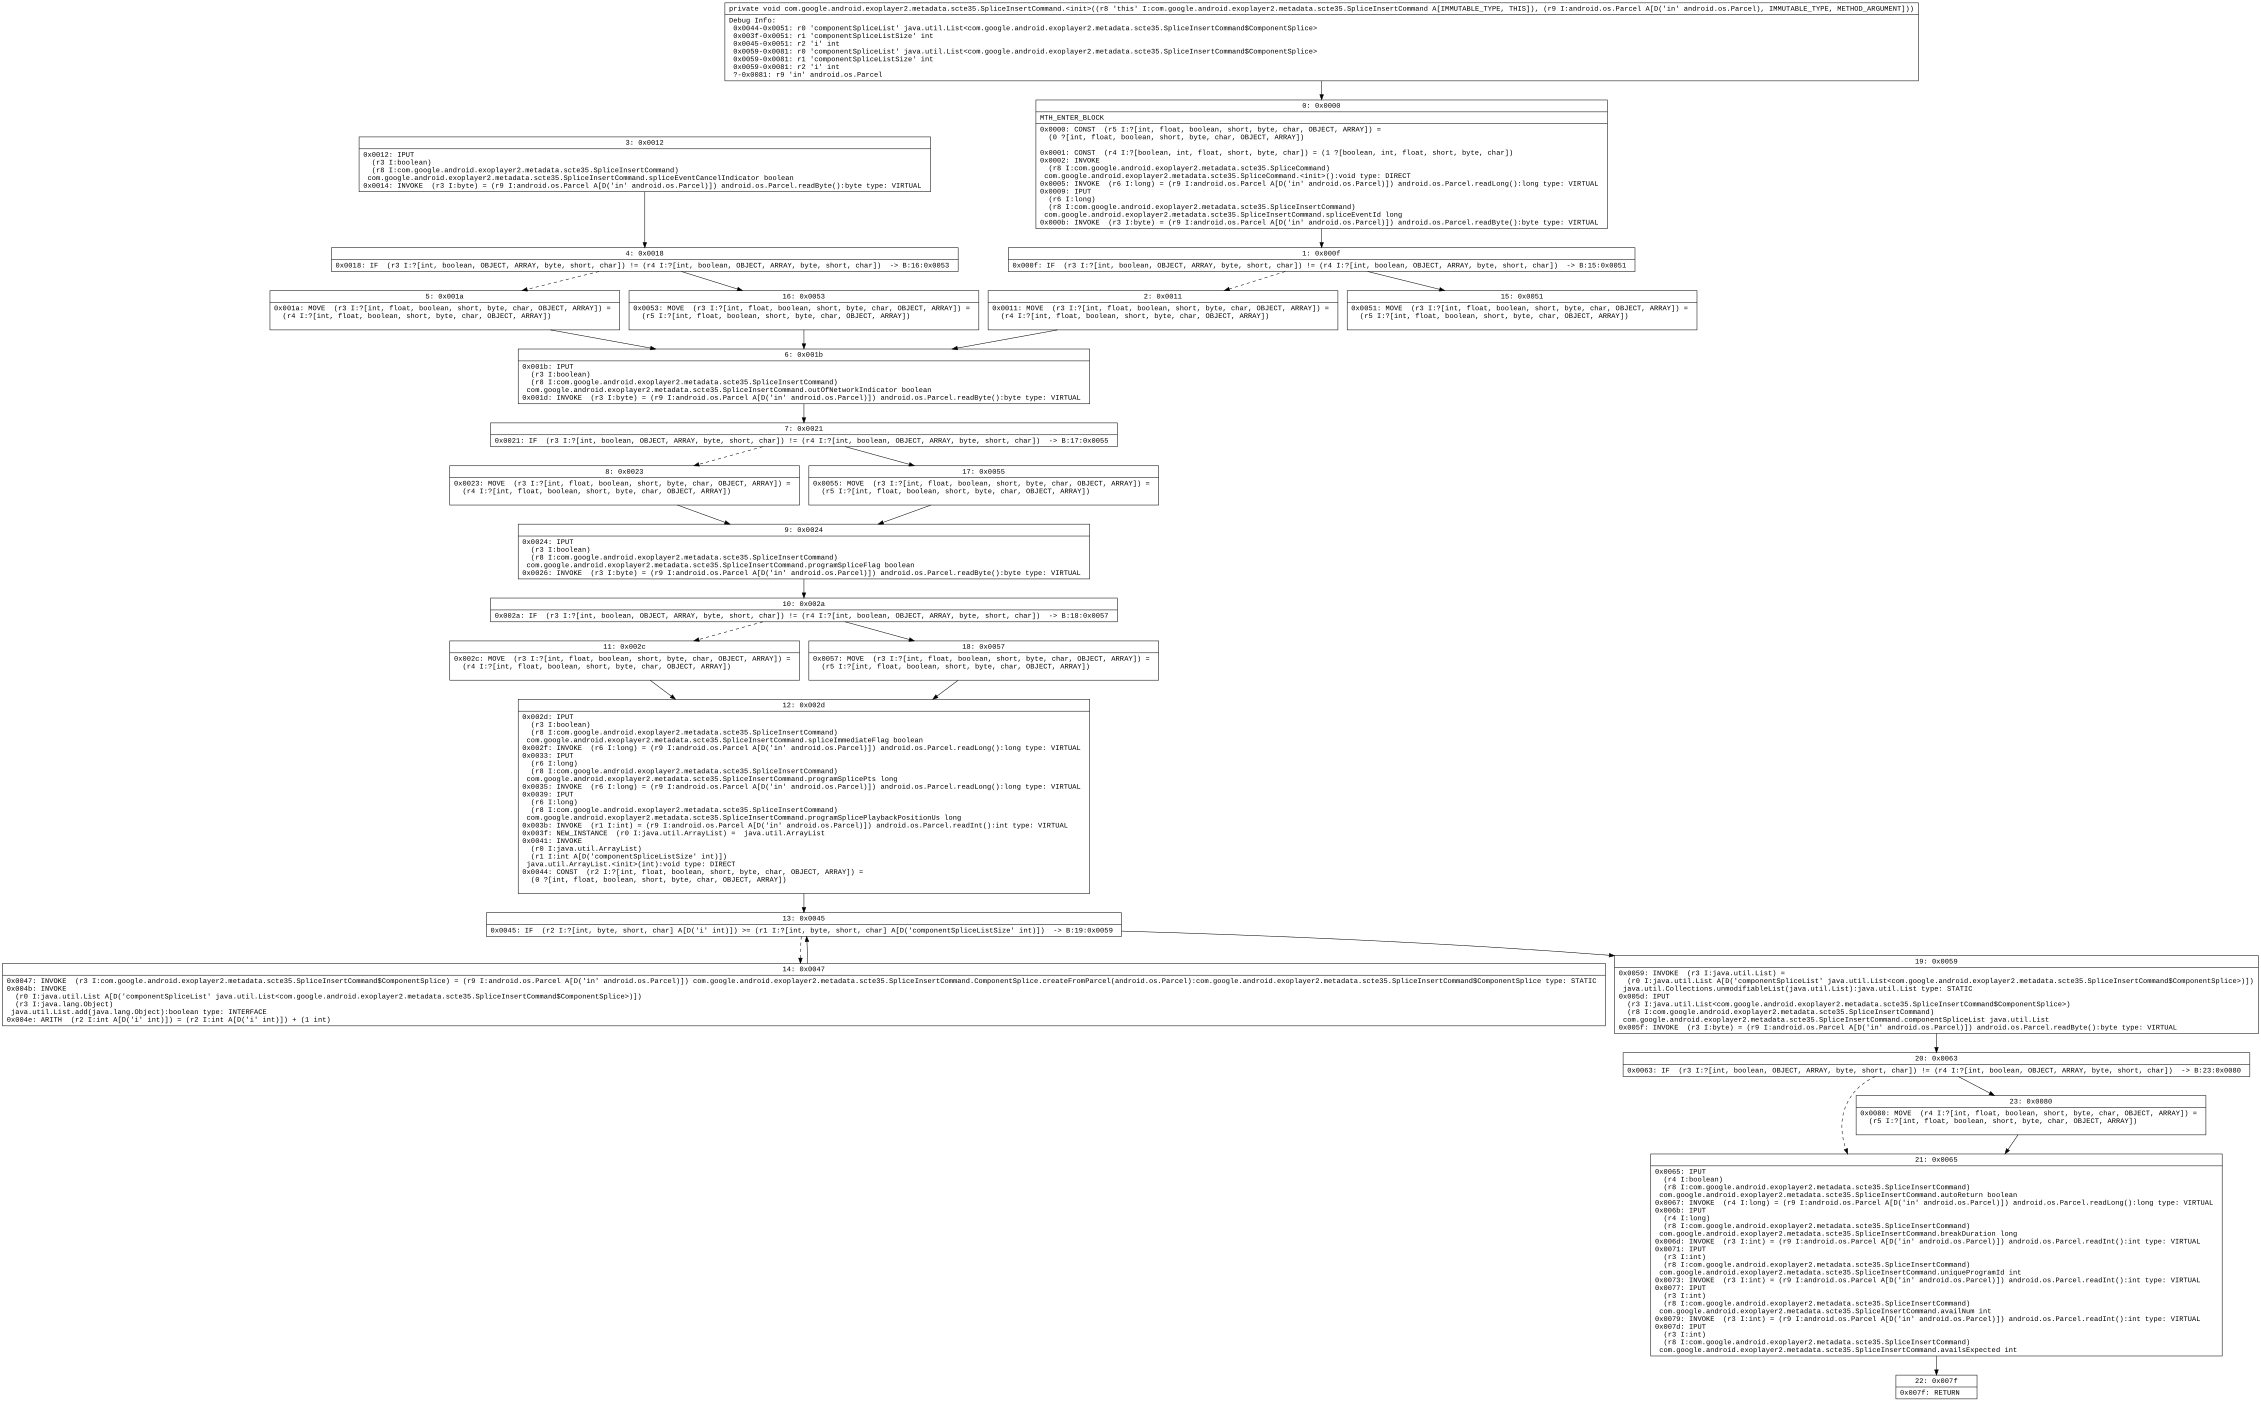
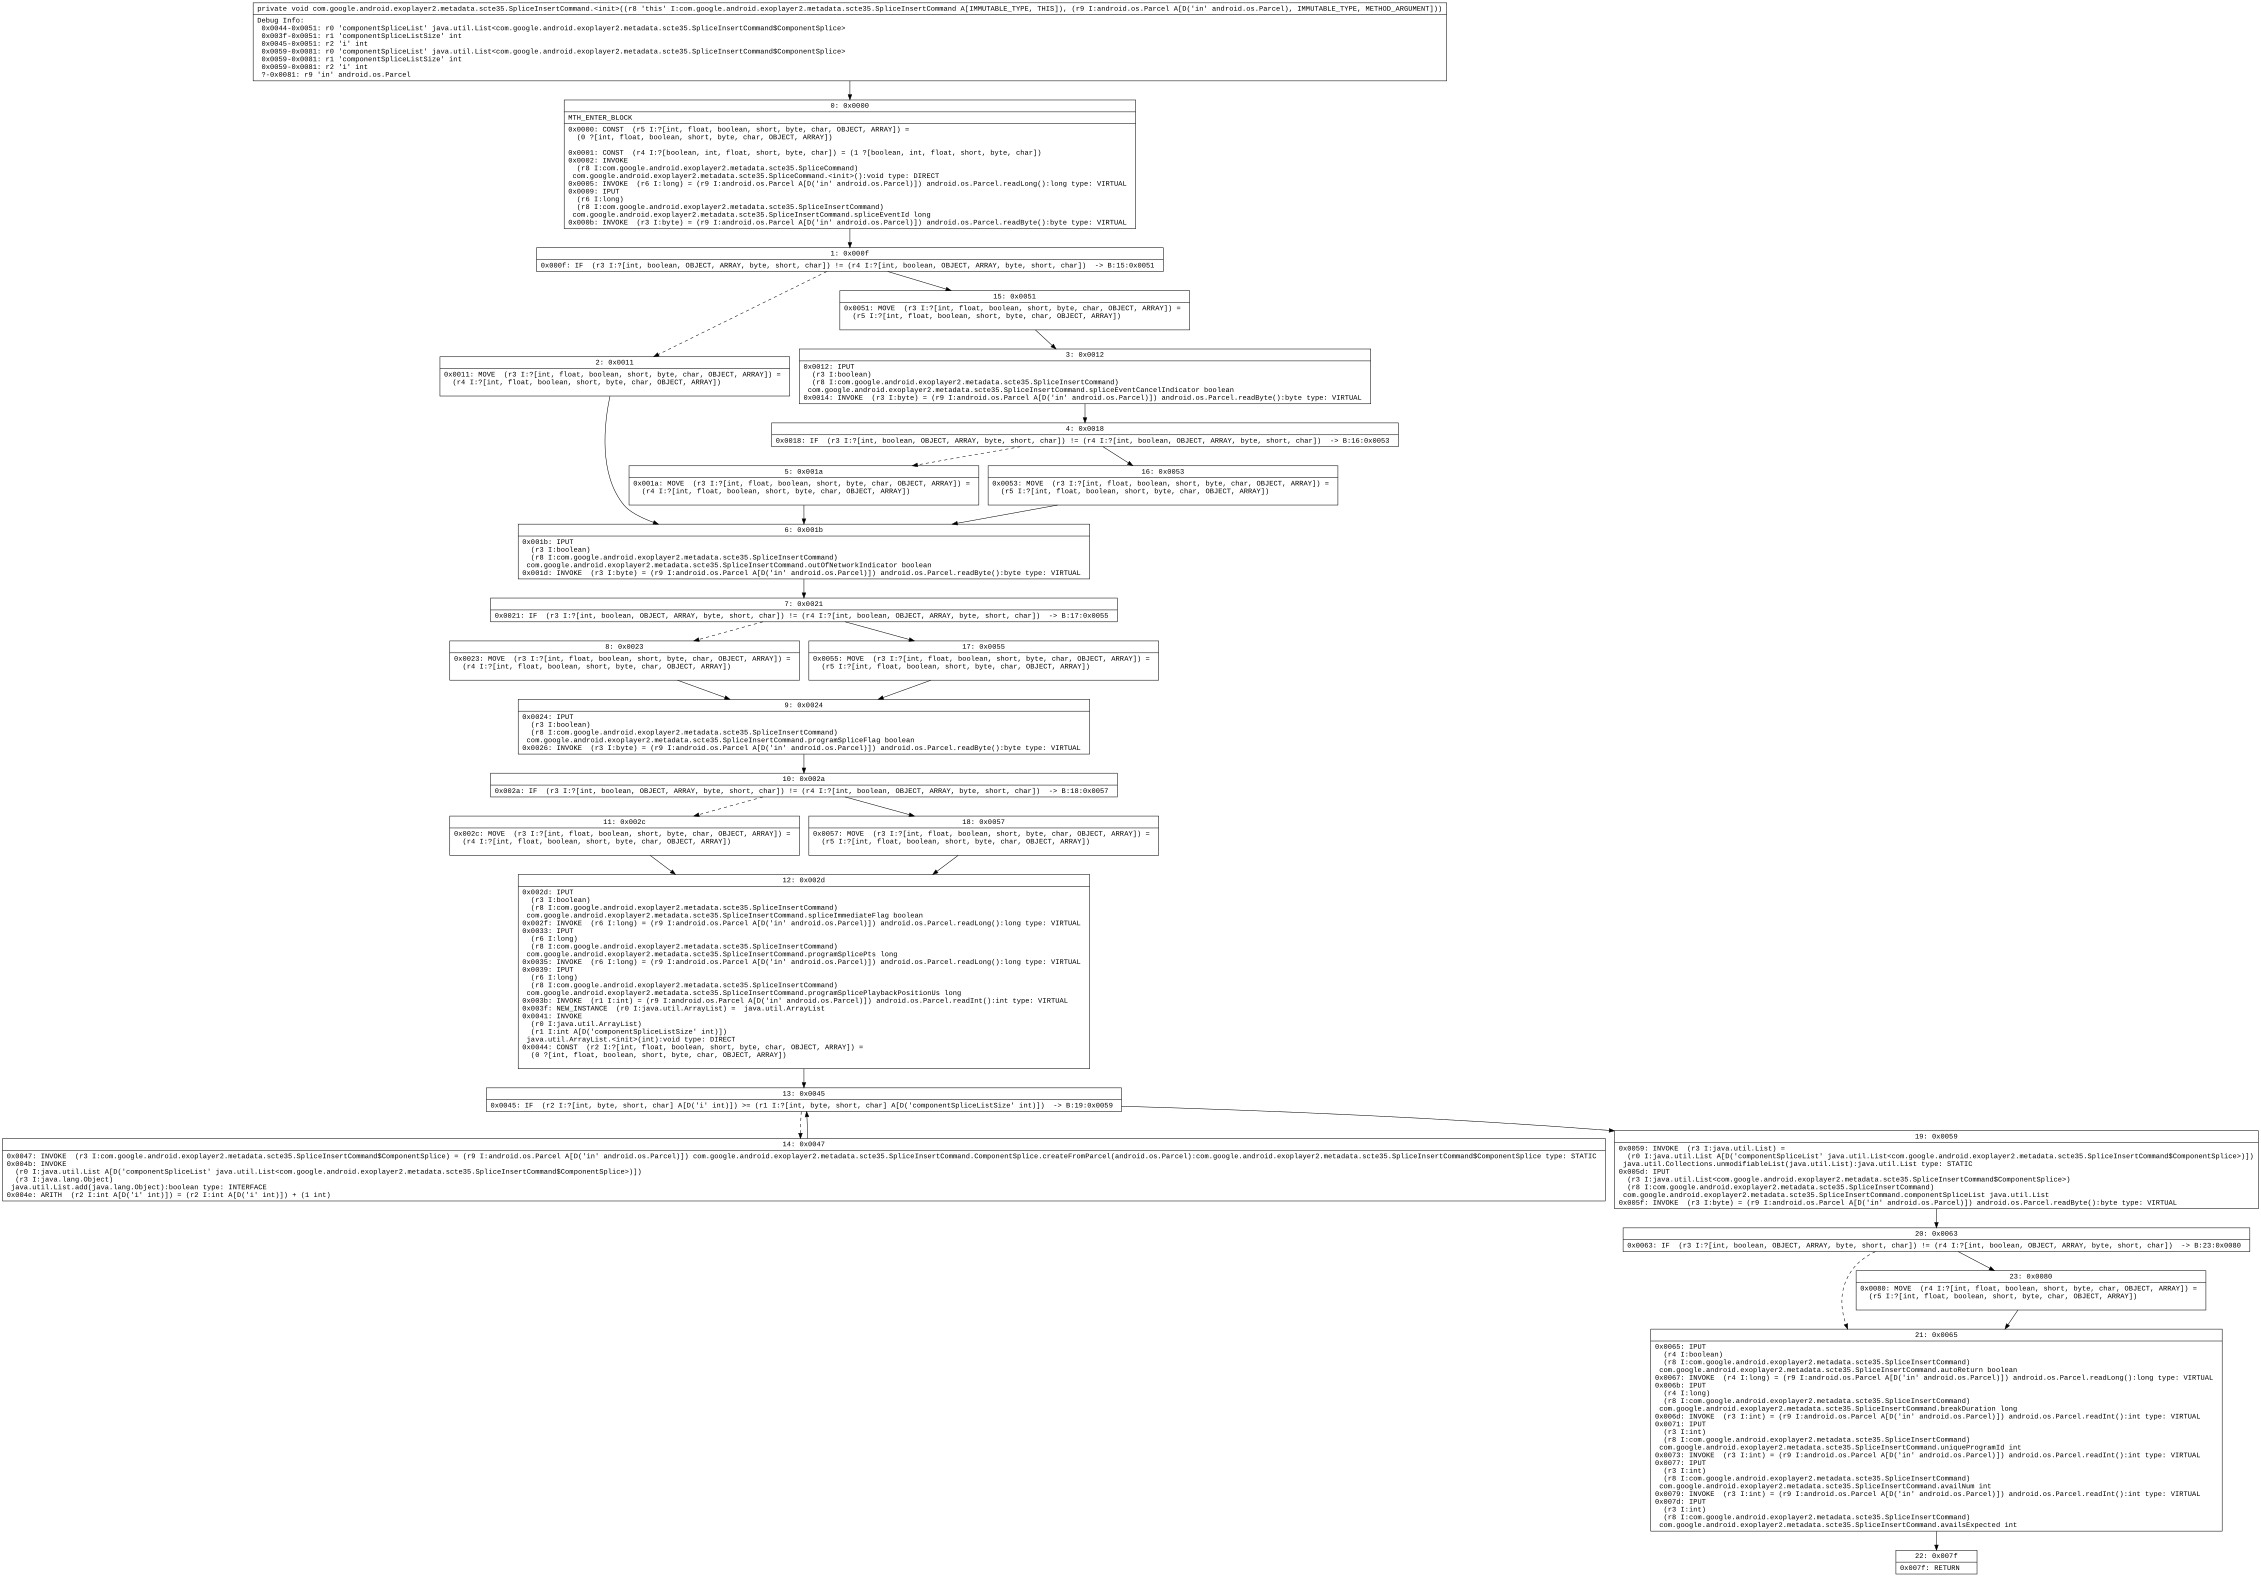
none -> (1044, 338)
